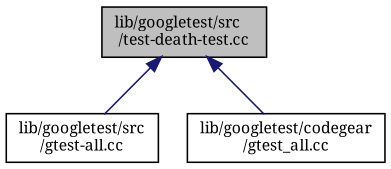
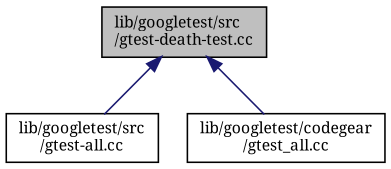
(184, 32) -> (184, 32)
